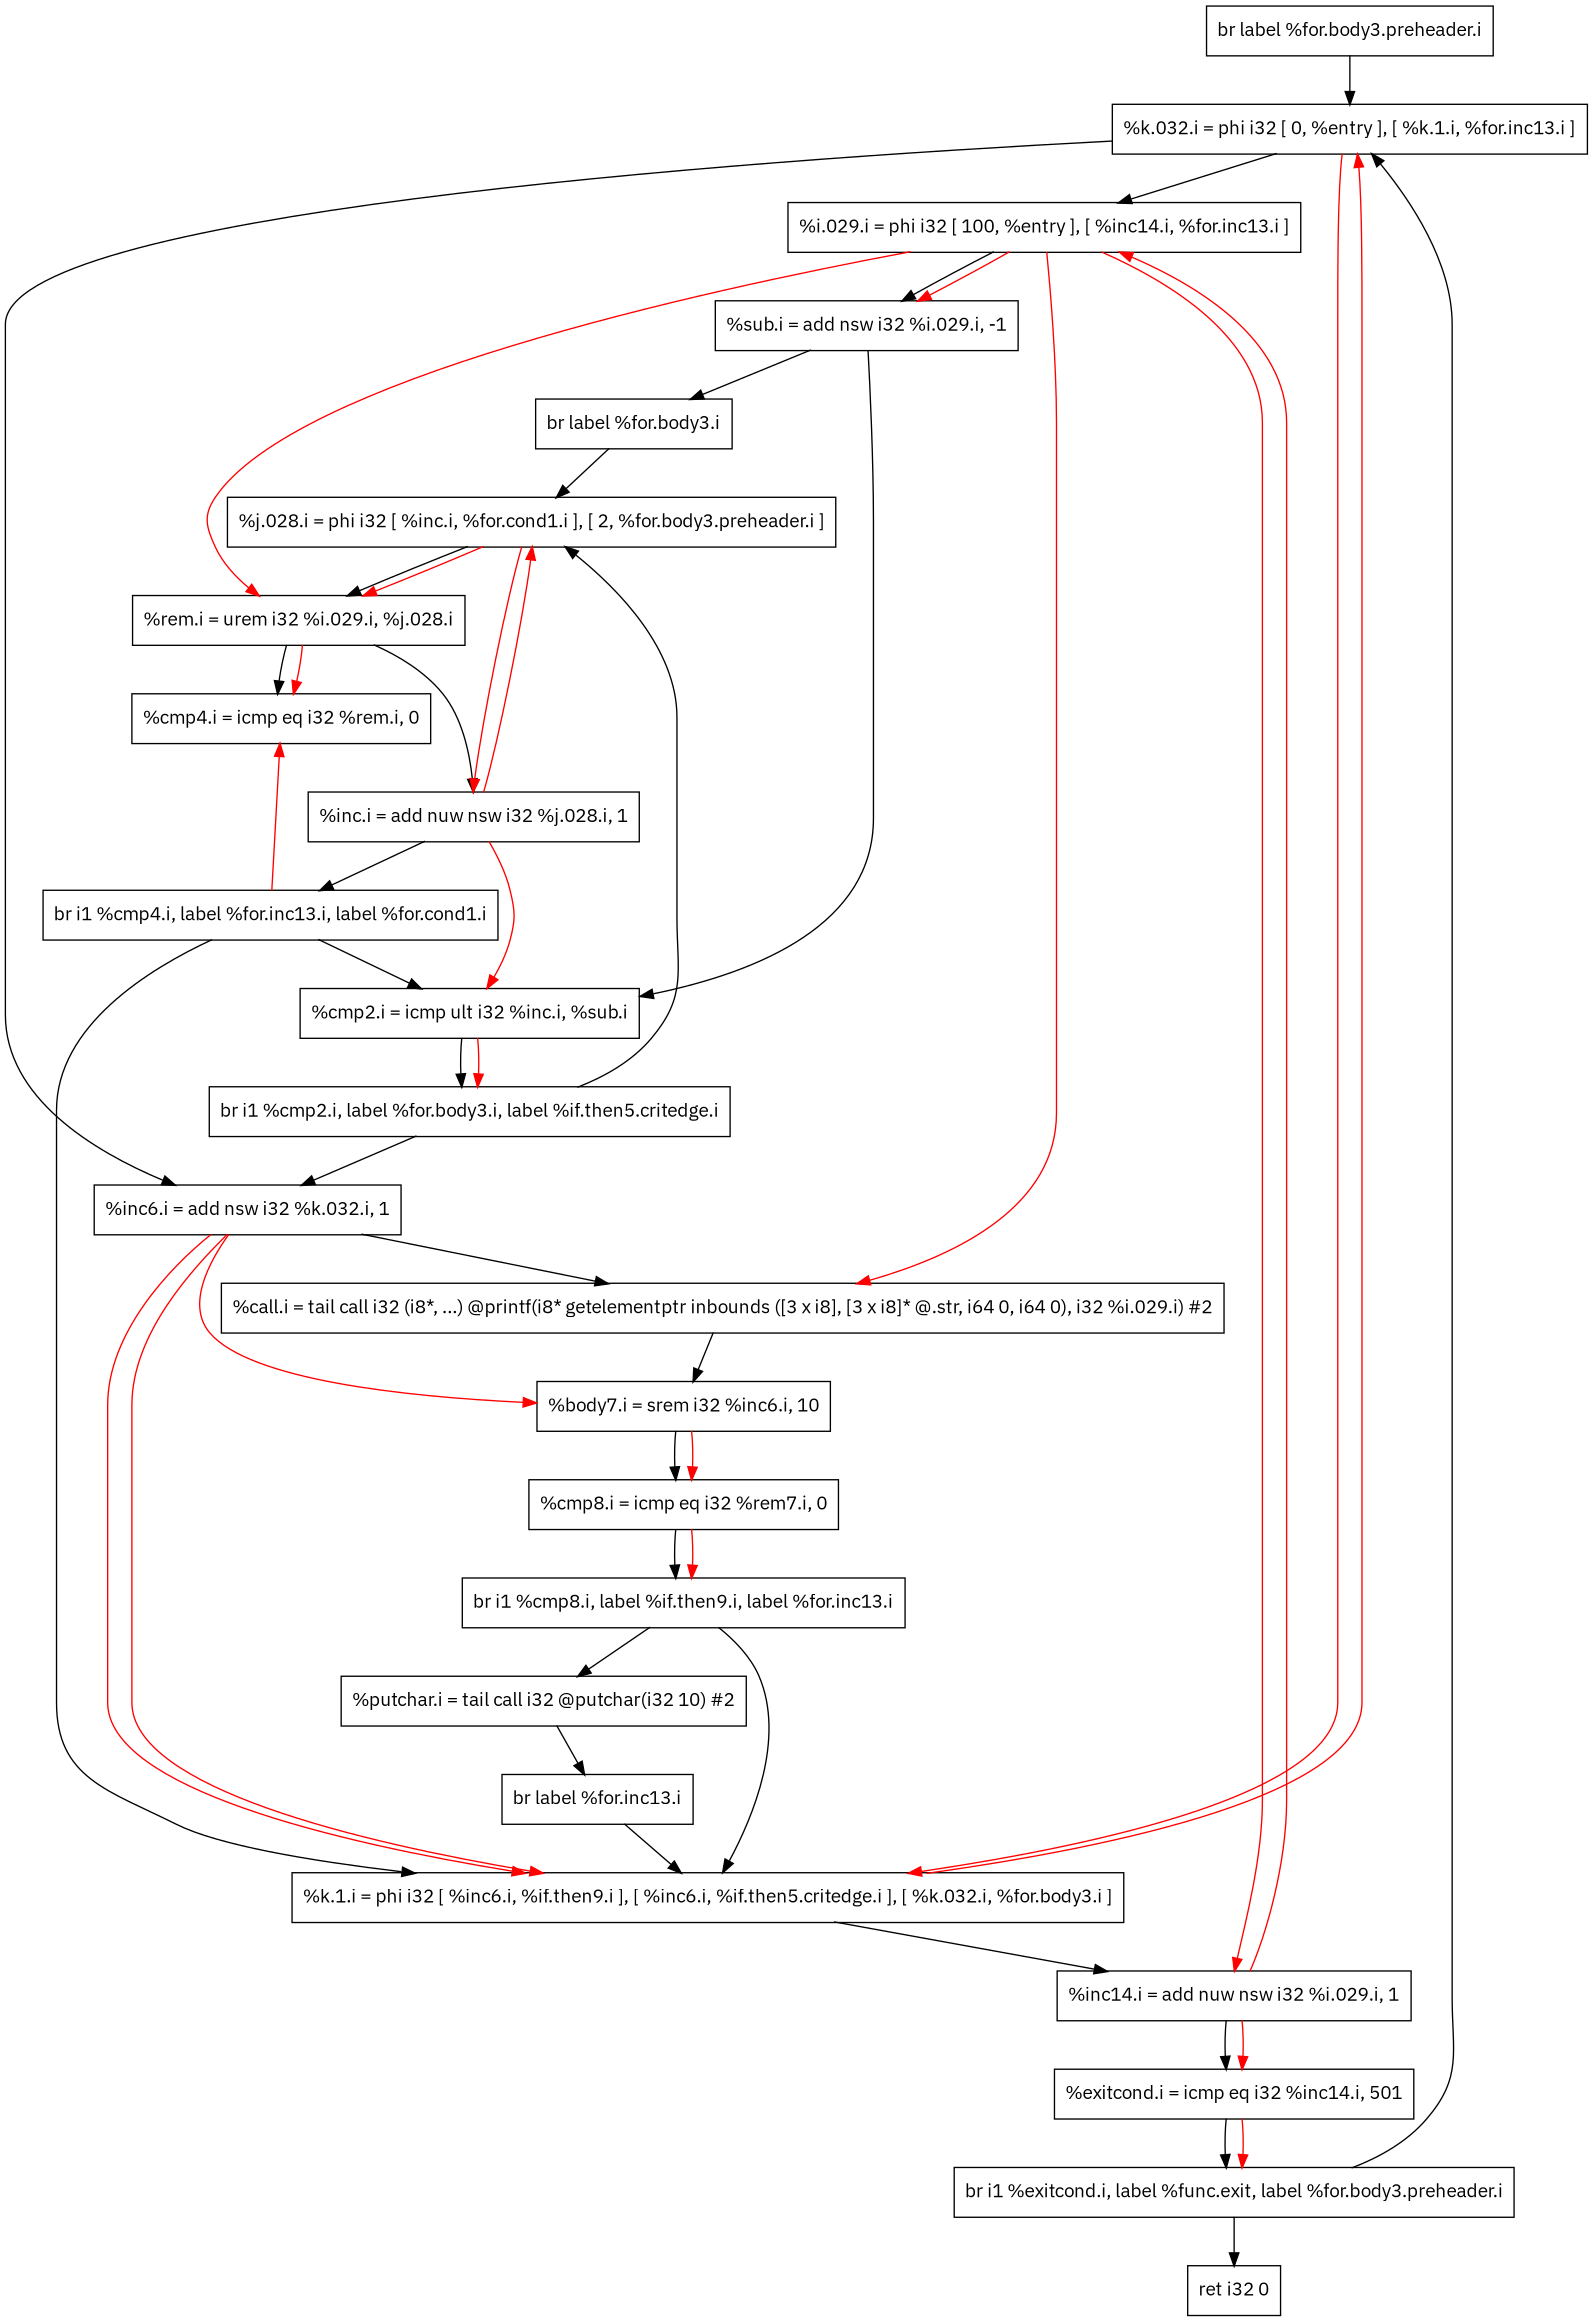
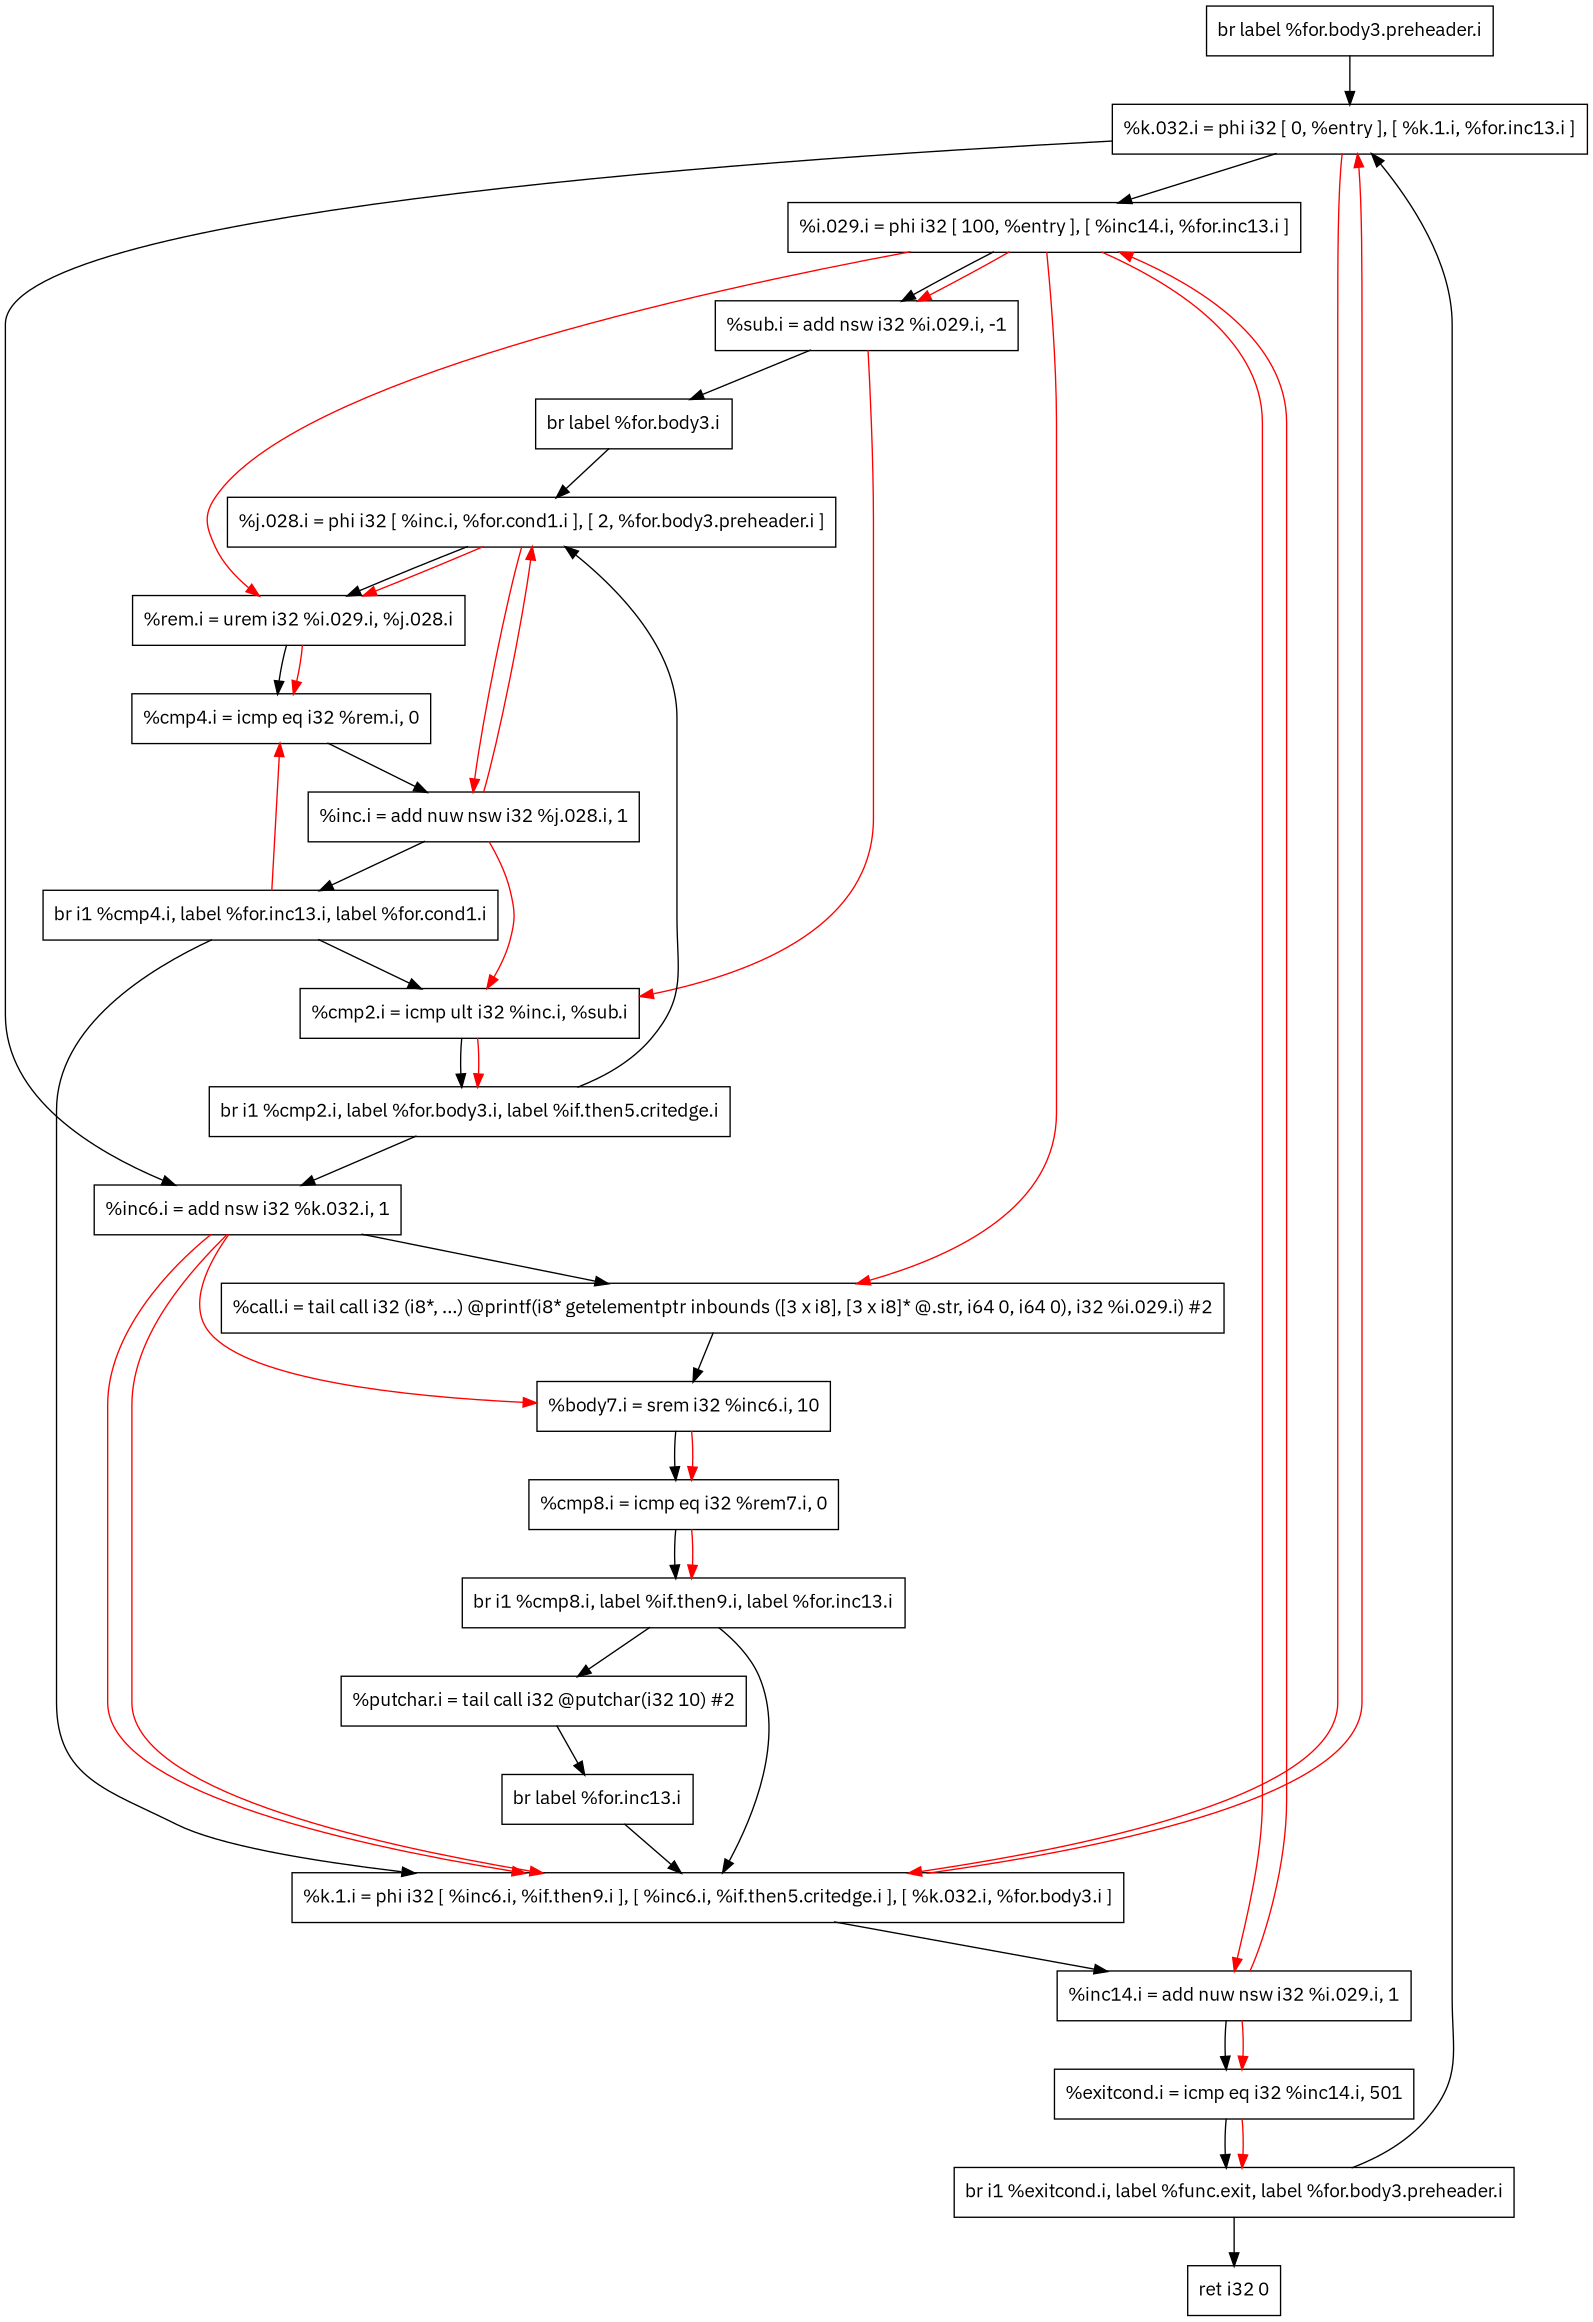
(444, 696) -> (371, 765)
(873, 737) -> (873, 737)
